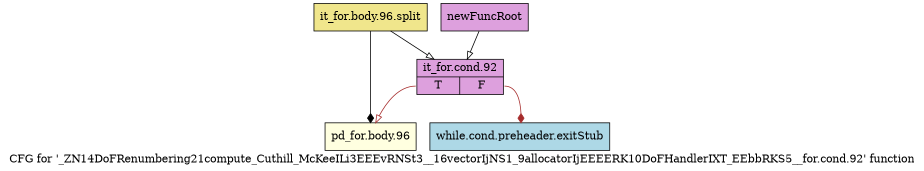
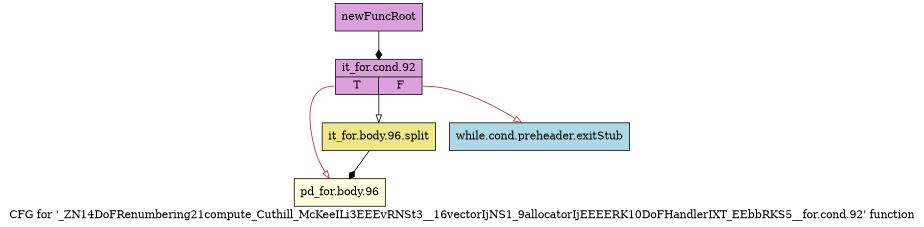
(475, 42) -> (379, 41)
(409, 43) -> (379, 105)
(518, 96) -> (471, 96)
